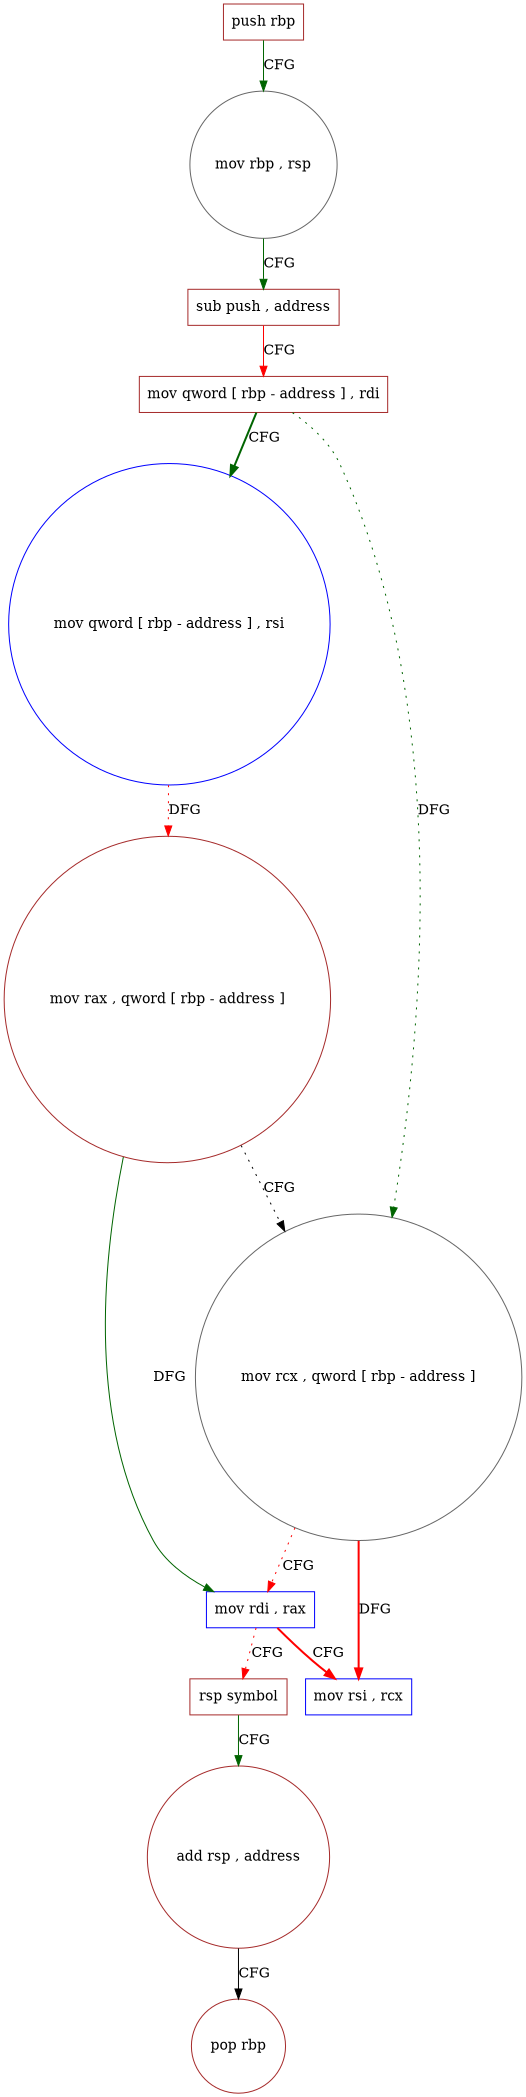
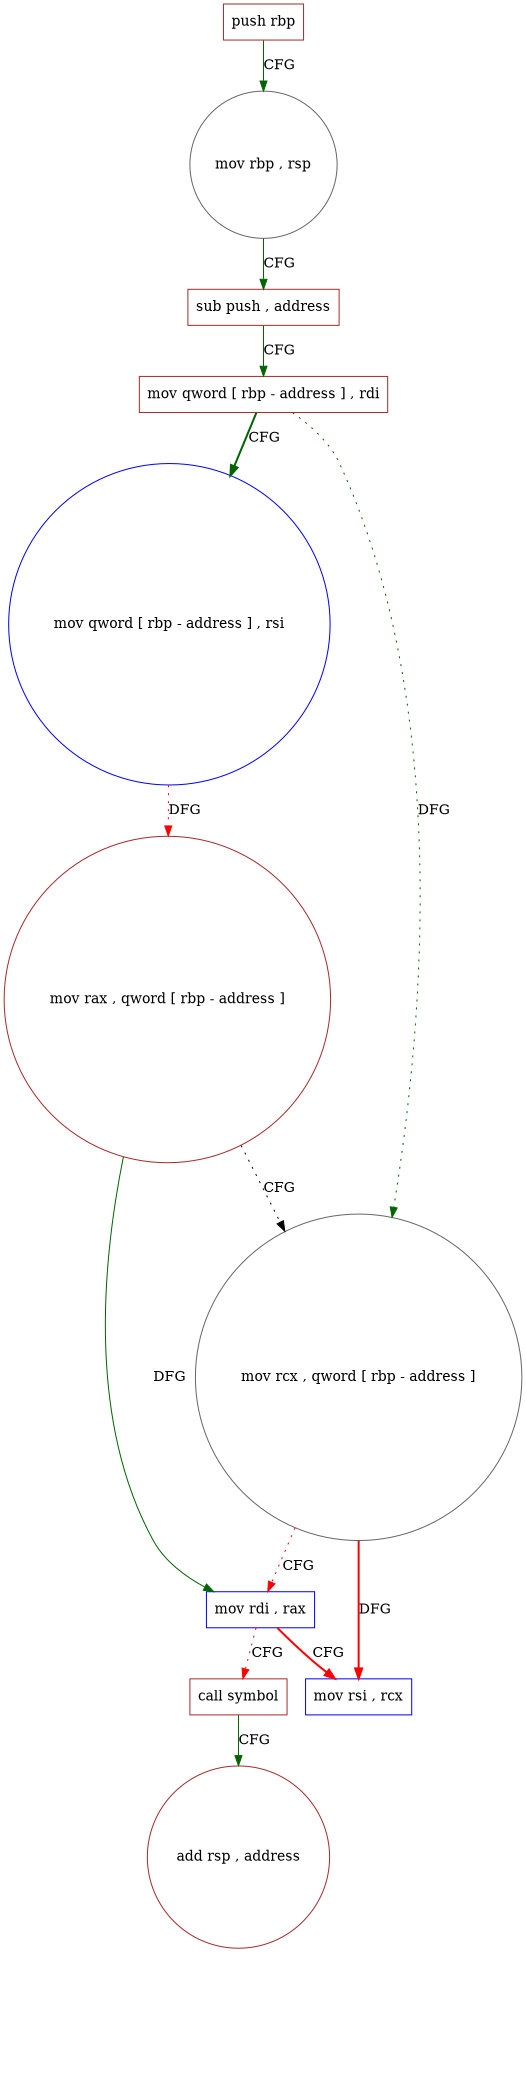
(264, 346) -> (264, 346)
(238, 1697) -> (238, 1697)
(238, 2046) -> none
